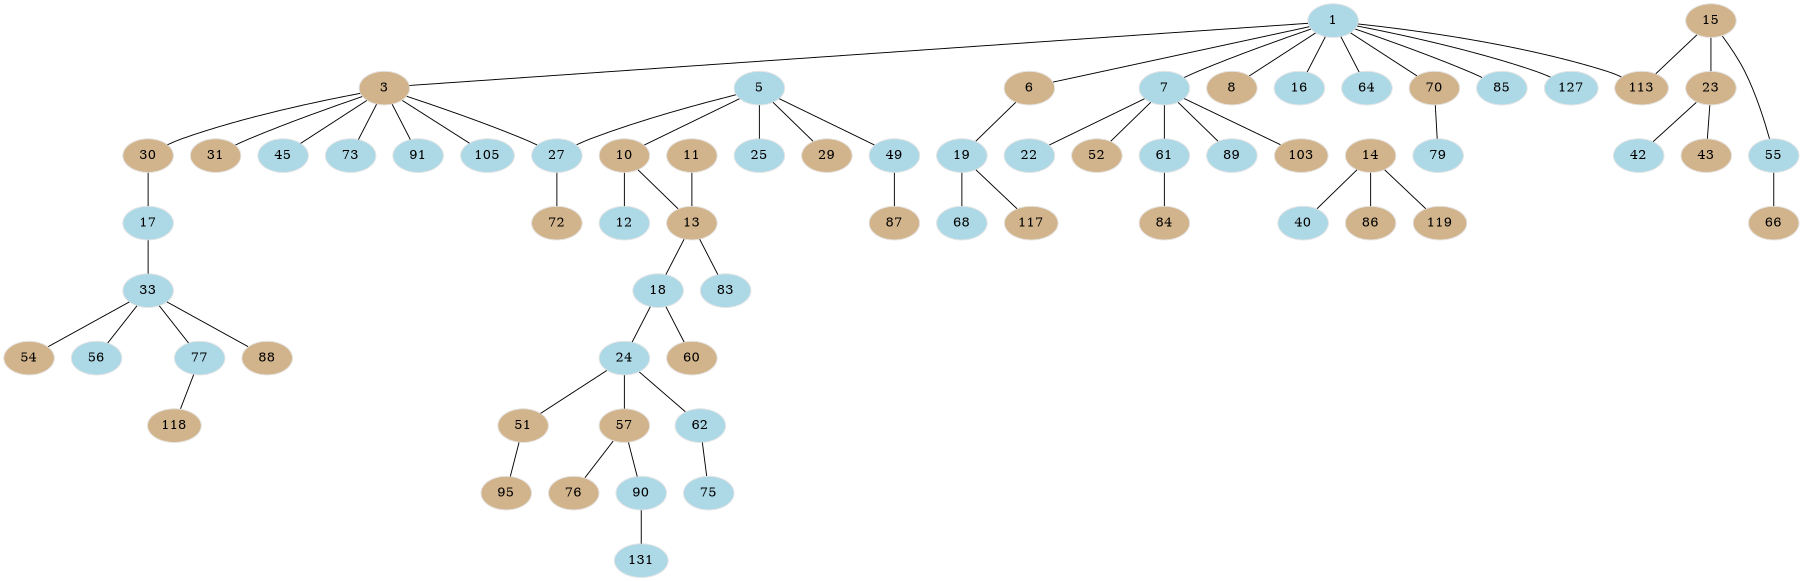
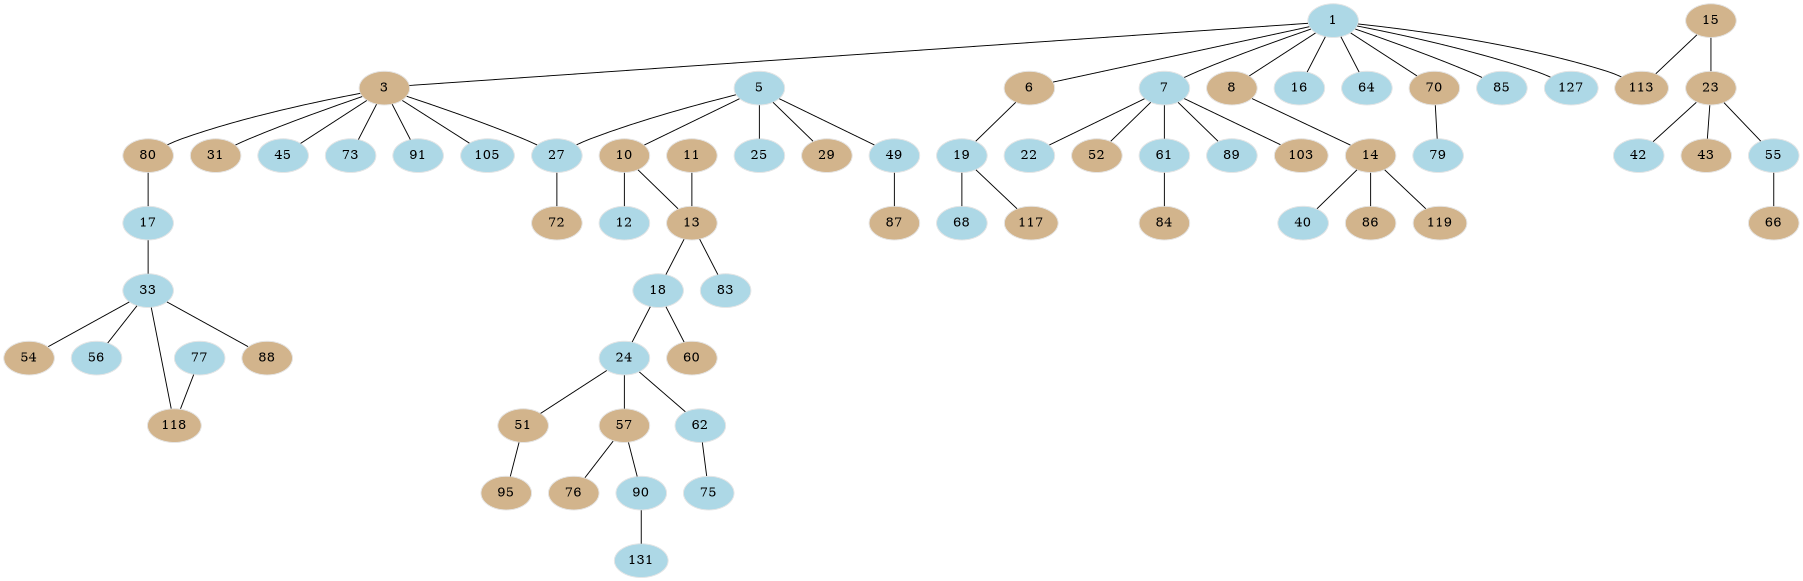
(1751, 85) -> (1742, 122)
none -> (1301, 122)
(148, 156) -> (148, 156)
(174, 324) -> (161, 358)
